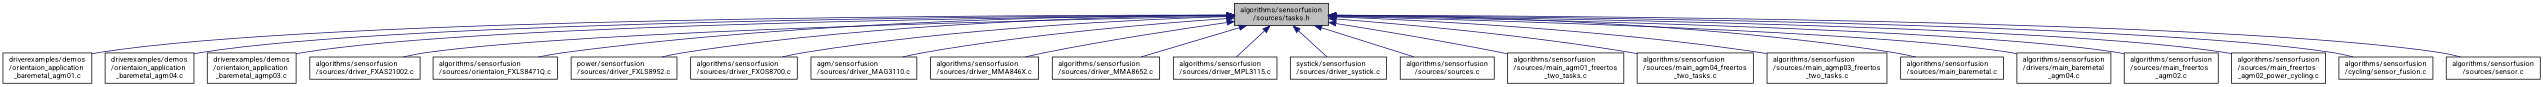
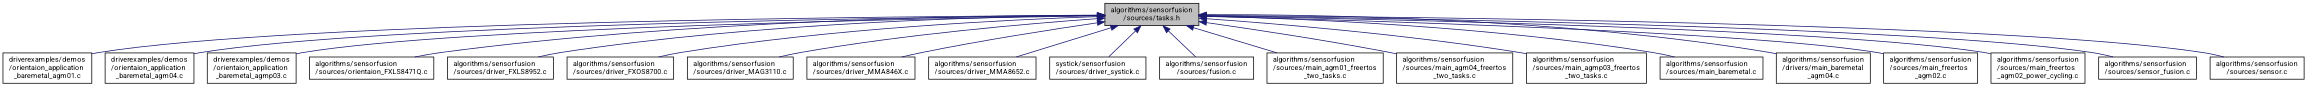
(365, 68) -> none
(624, 68) -> (500, 68)
(864, 68) -> (740, 68)
(1225, 68) -> none
(1447, 68) -> (1207, 68)
(2386, 68) -> (2148, 68)
